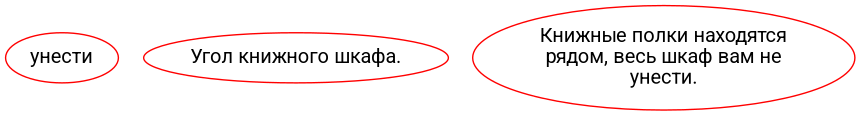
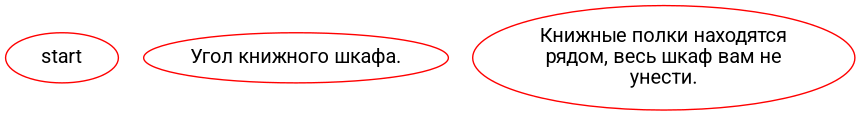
(62, 58) -> (62, 58)
